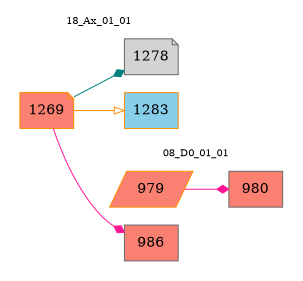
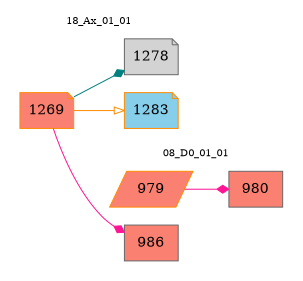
(151, 111) -> (151, 111)
